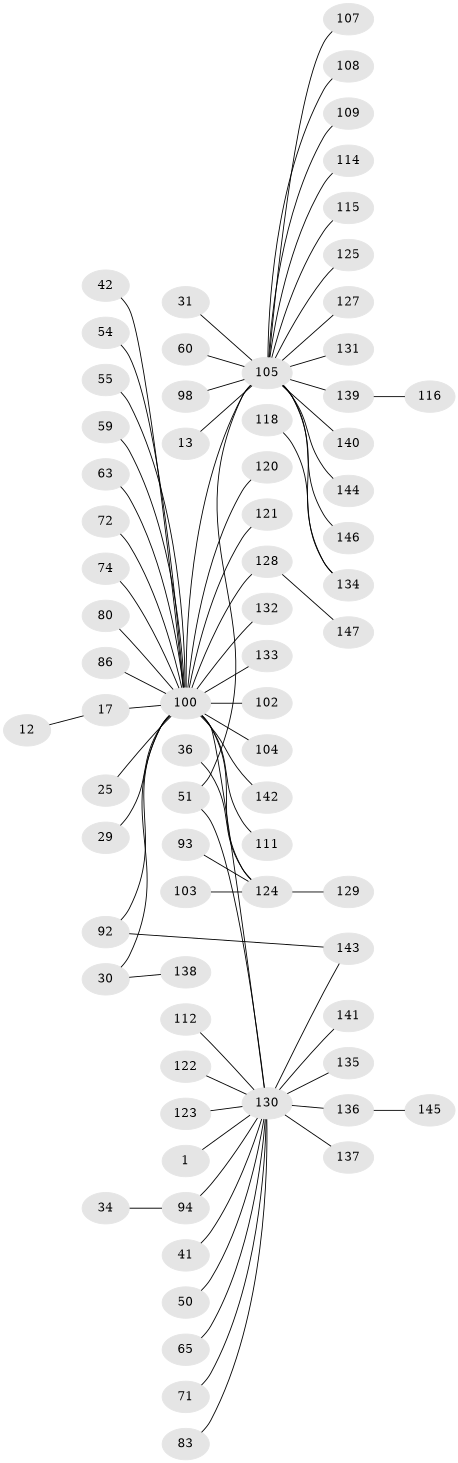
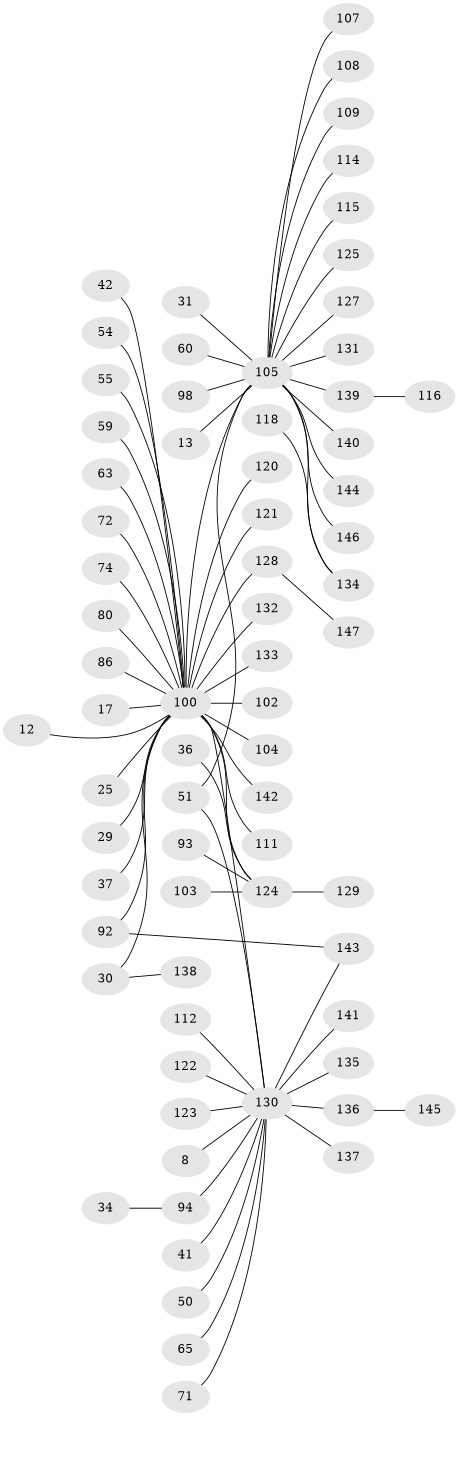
(66, 720) -> (112, 737)
none -> (106, 885)
(186, 1161) -> (186, 1161)
(186, 1444) -> none
